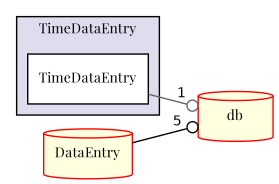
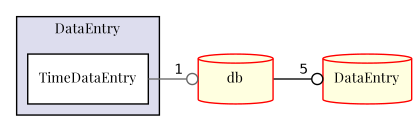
(88, 30) -> (88, 30)
(160, 136) -> (293, 79)
